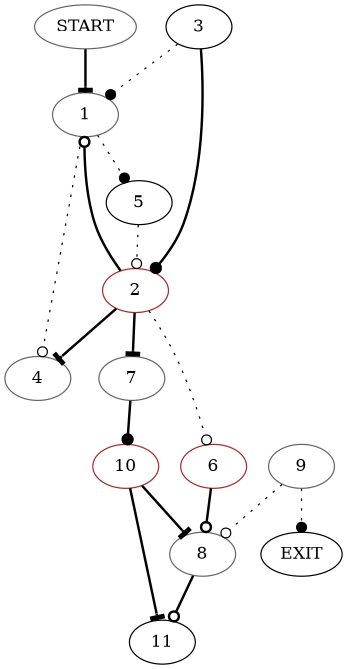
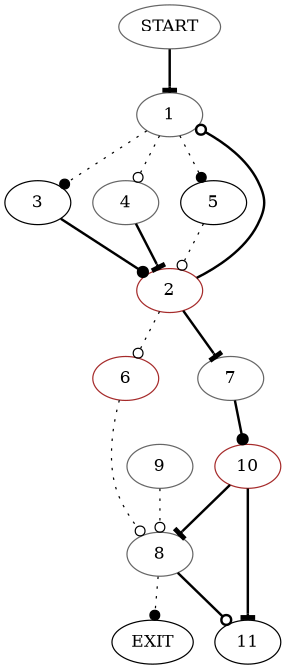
(146, 68) -> (108, 156)
(89, 332) -> (146, 244)
(209, 505) -> (112, 466)
(302, 506) -> (157, 593)
